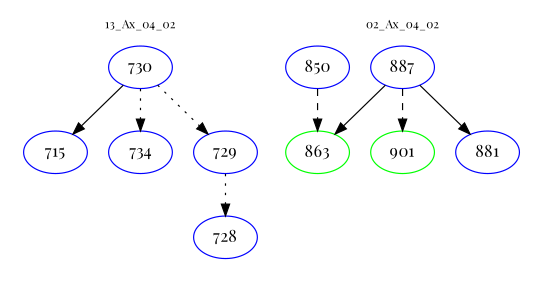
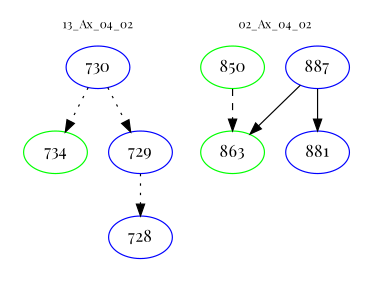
(318, 67) -> (233, 67)
(55, 152) -> none
(140, 152) -> (55, 152)
(403, 152) -> none
